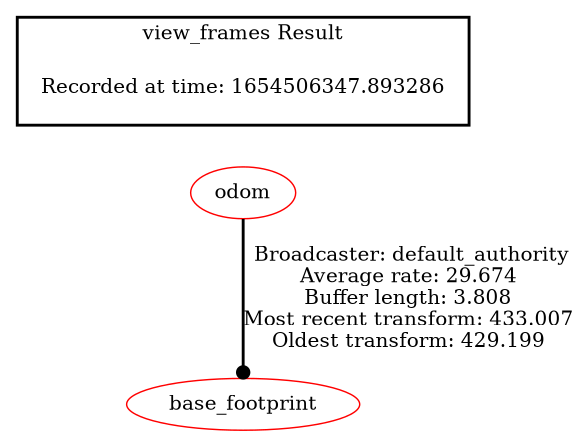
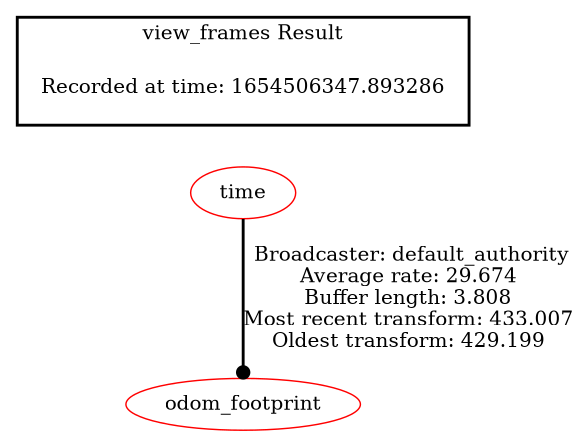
(243, 193) -> (243, 193)
(243, 404) -> (243, 404)
